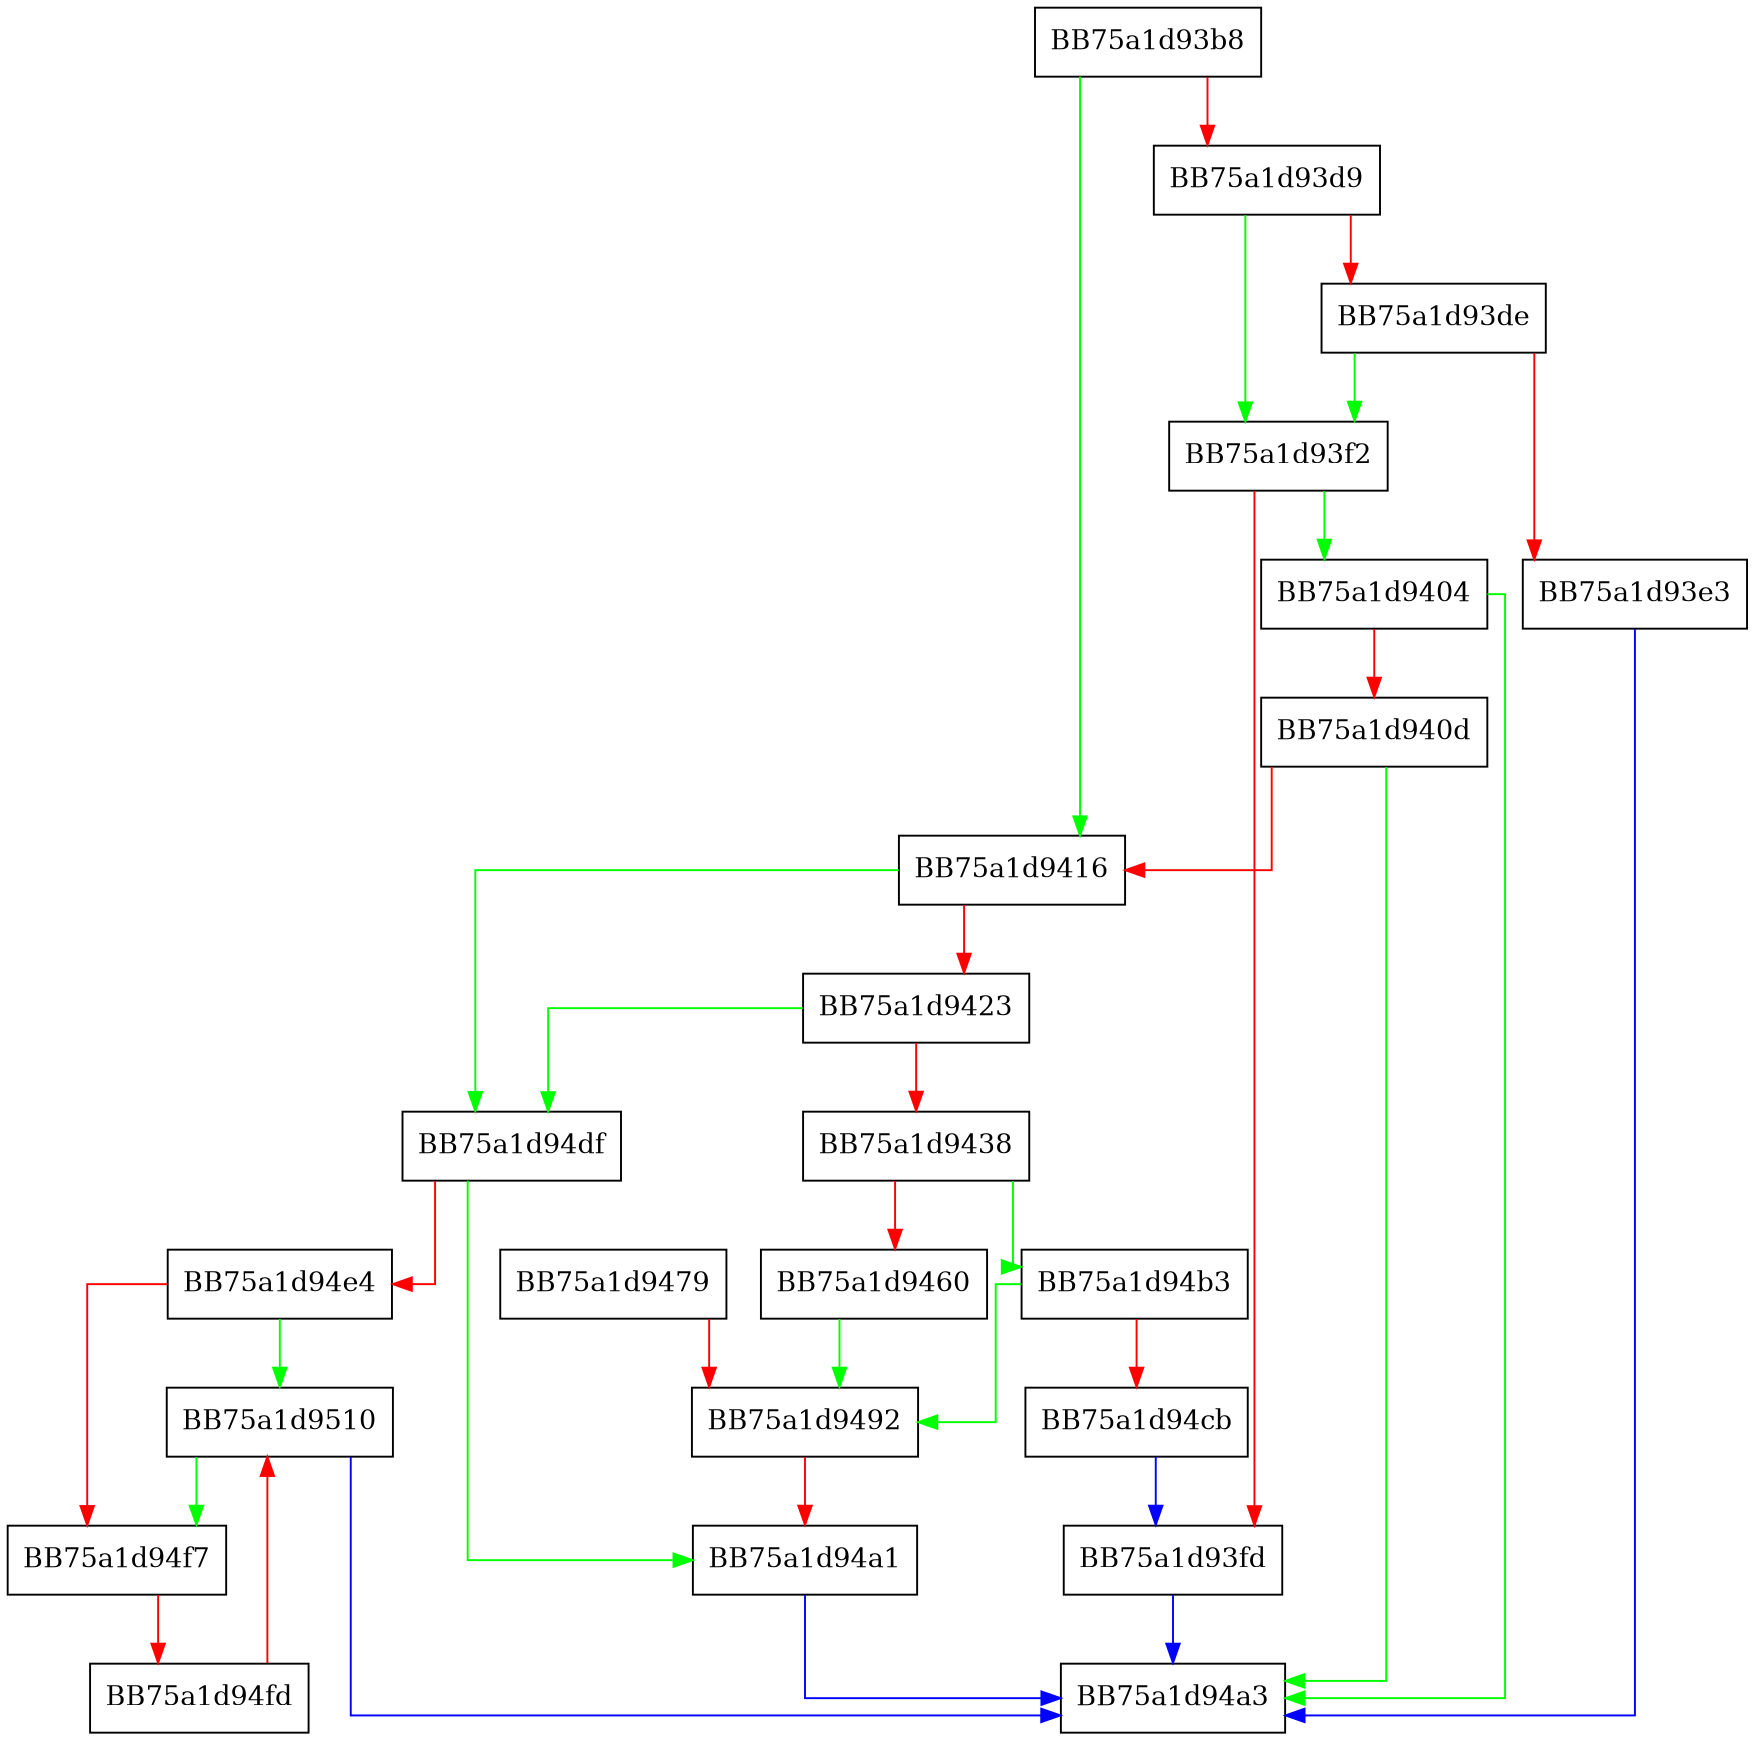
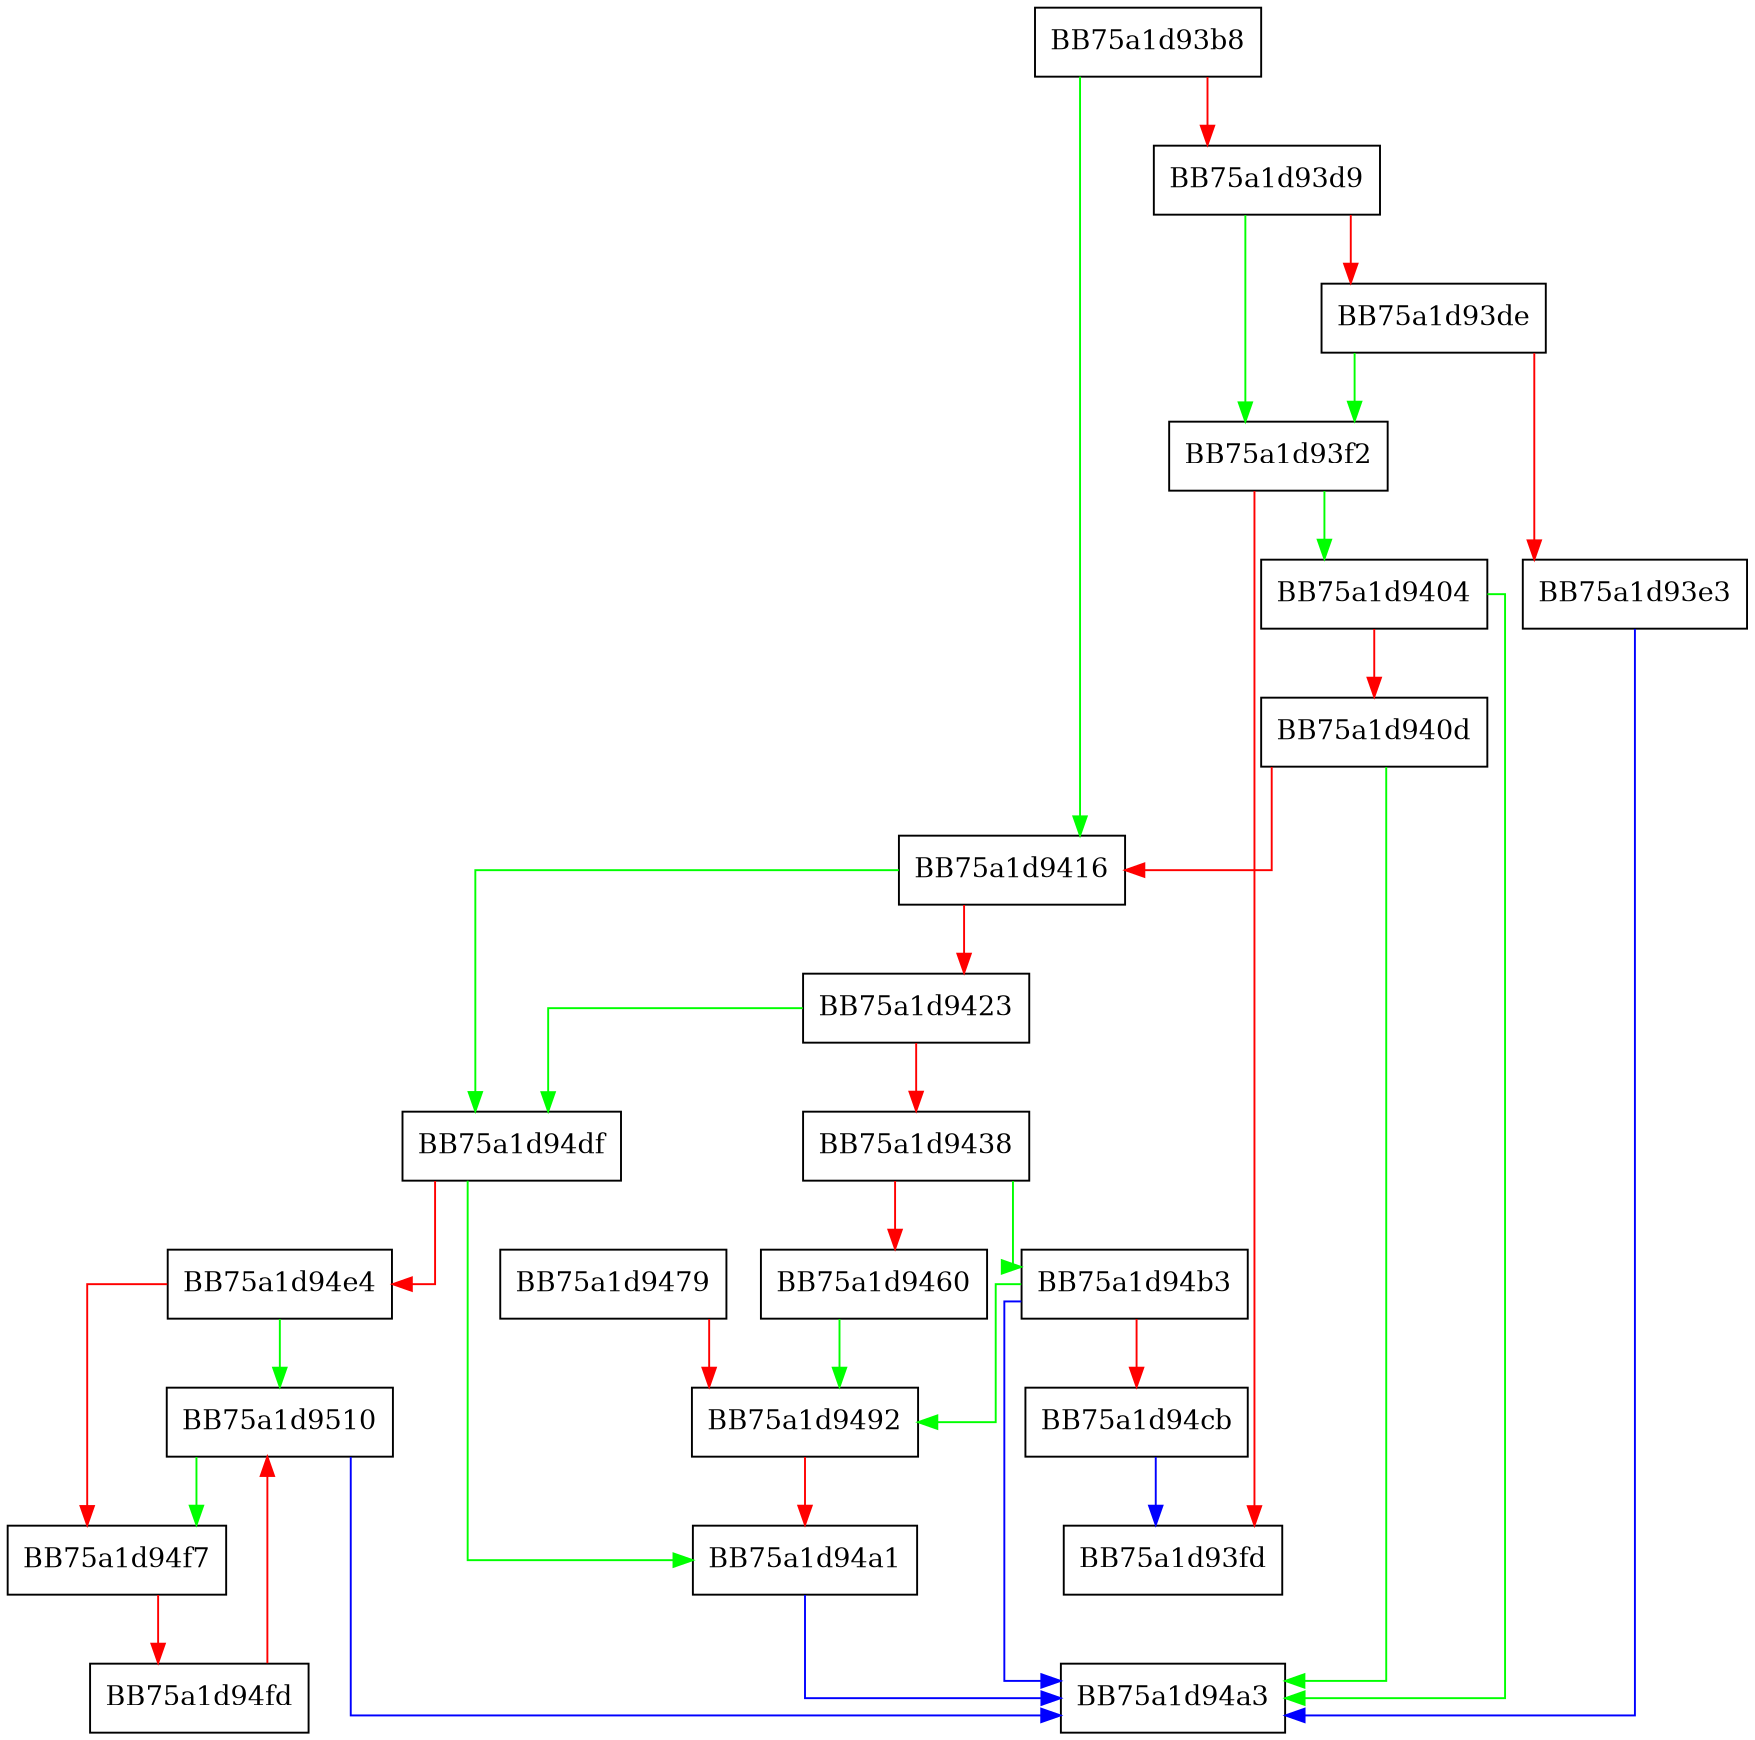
(1173, 1619) -> (1004, 1501)
